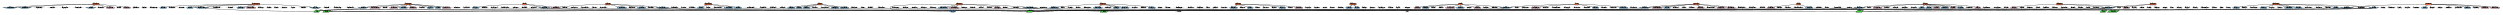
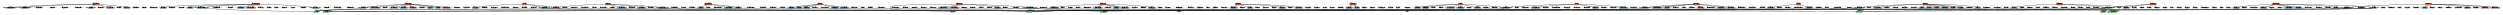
none -> (613, 8)
